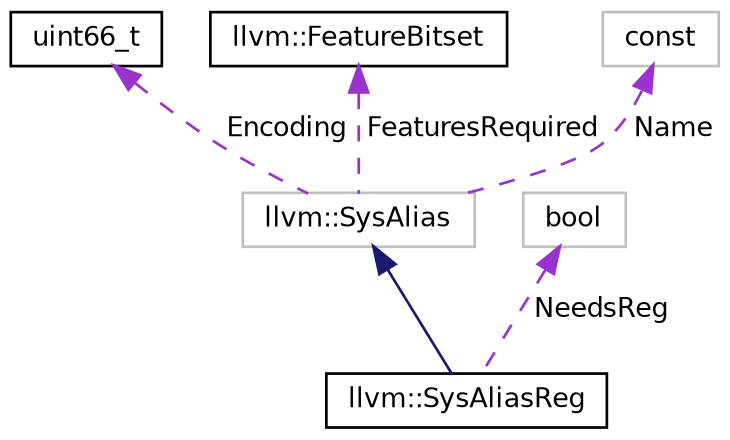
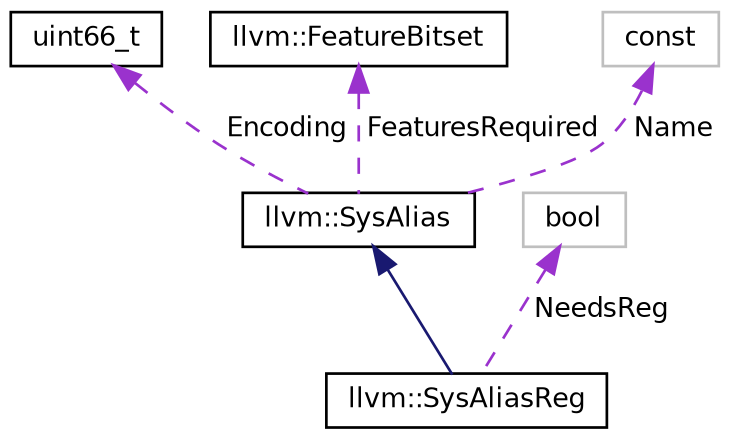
(359, 220) -> (359, 220)
